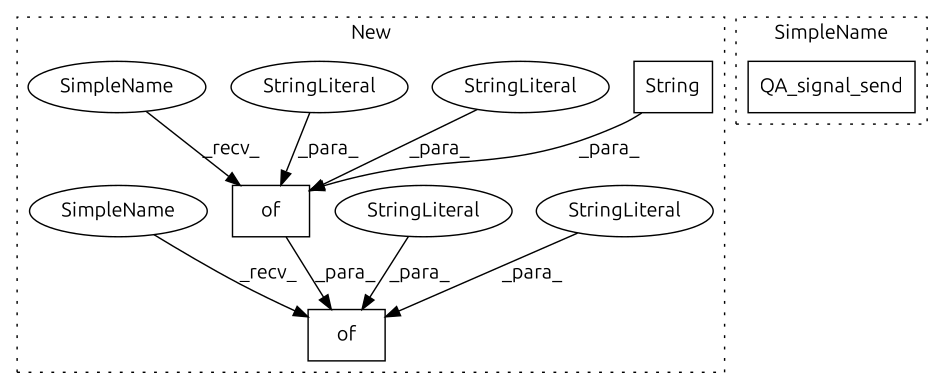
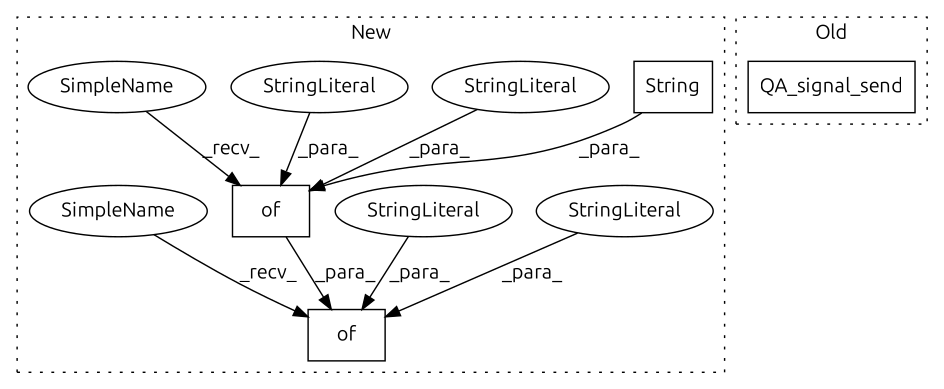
(832, 34) -> (832, 34)
